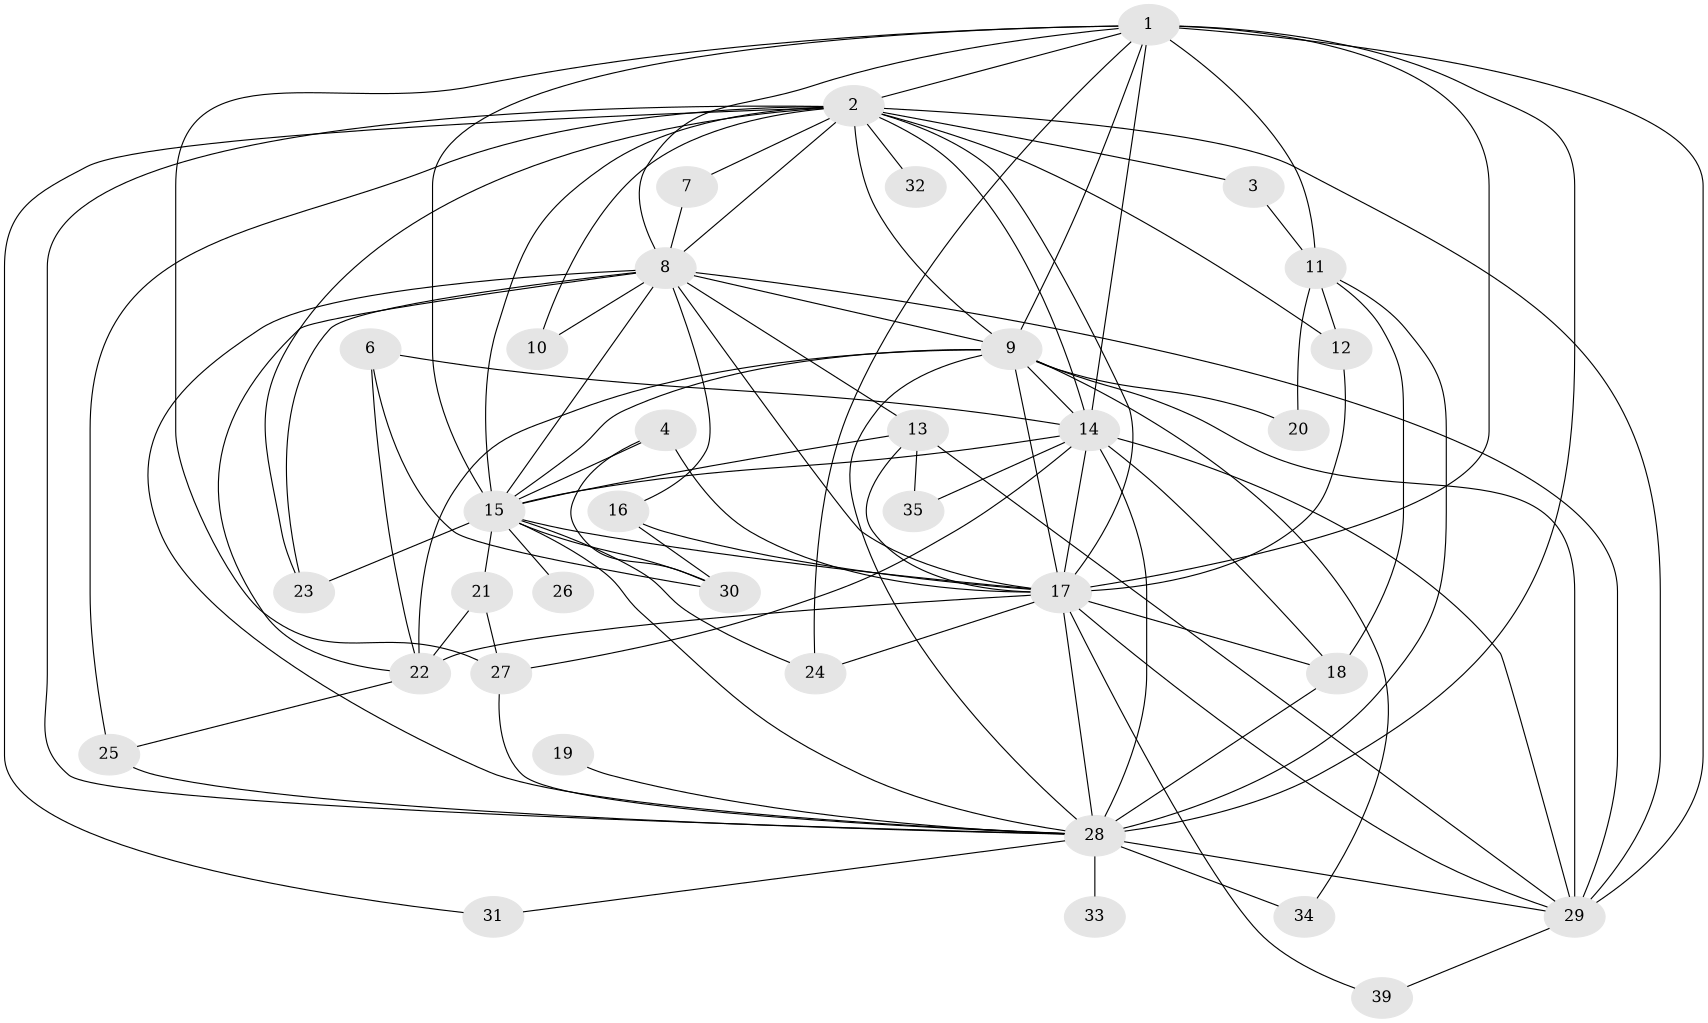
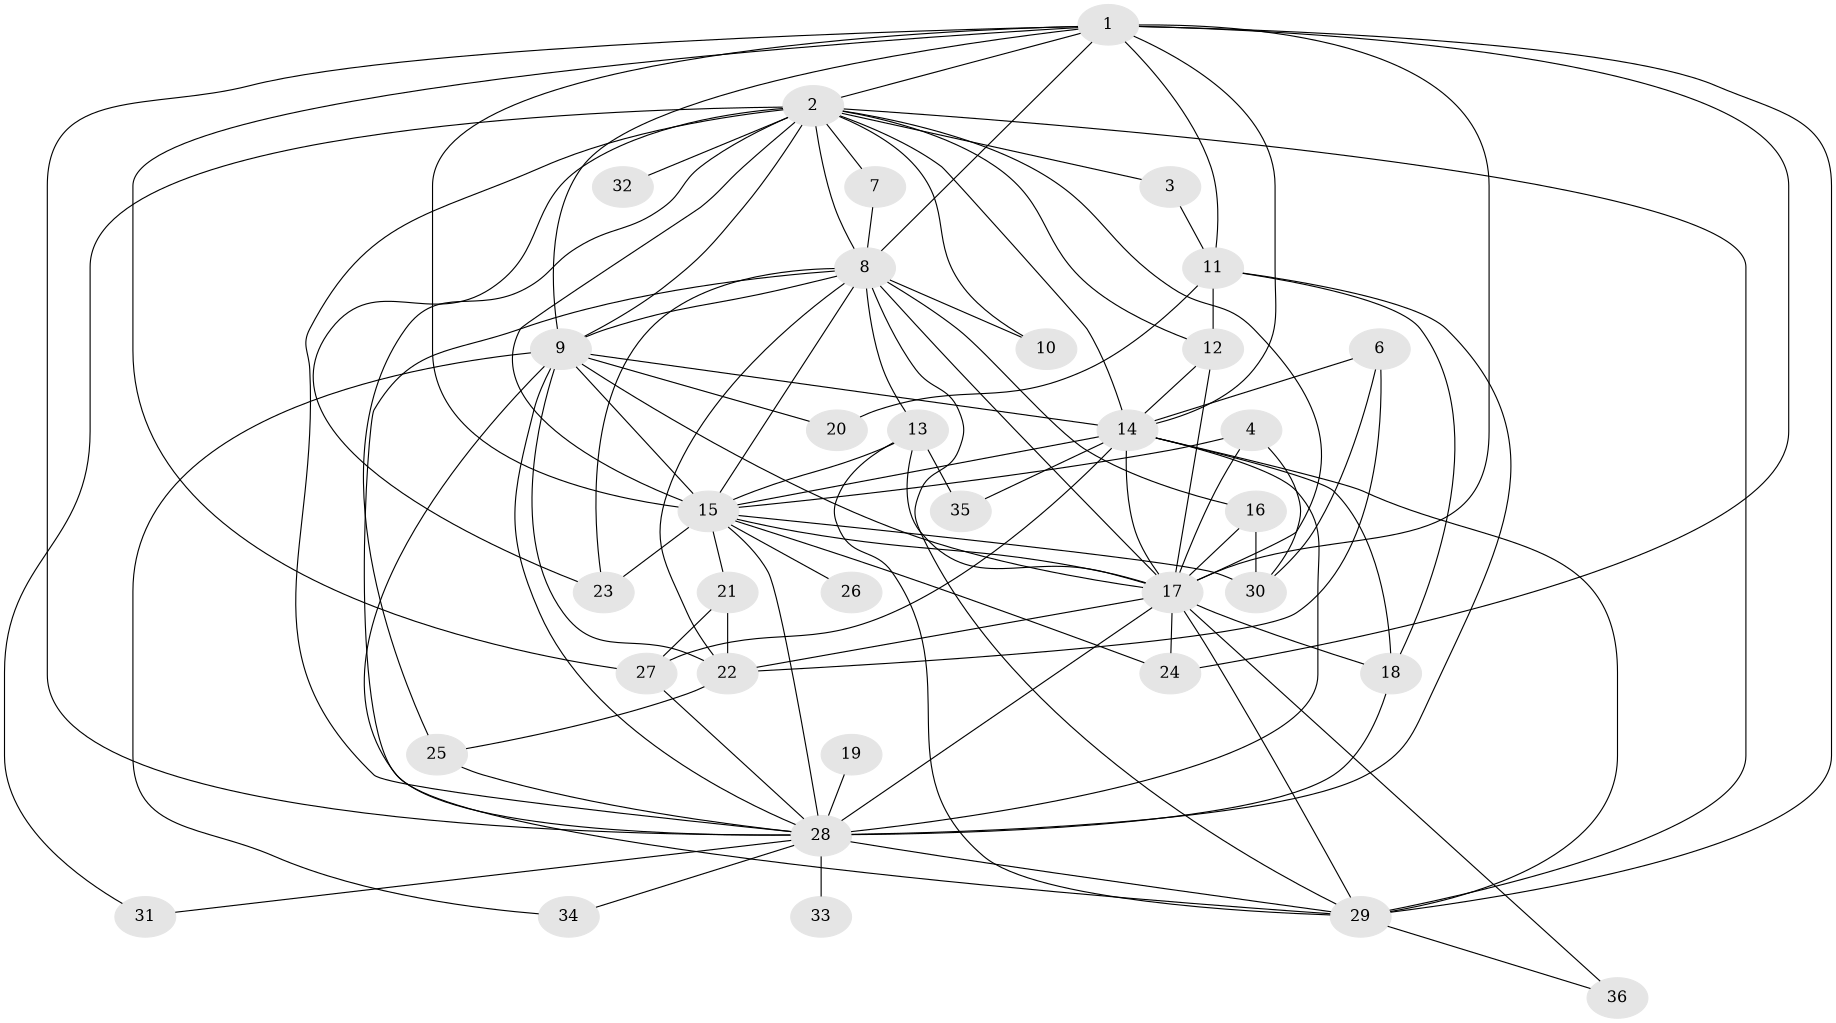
none -> (1170, 390)
(1382, 998) -> (1617, 998)
